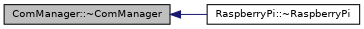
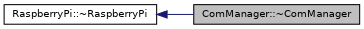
(194, 14) -> (180, 14)
